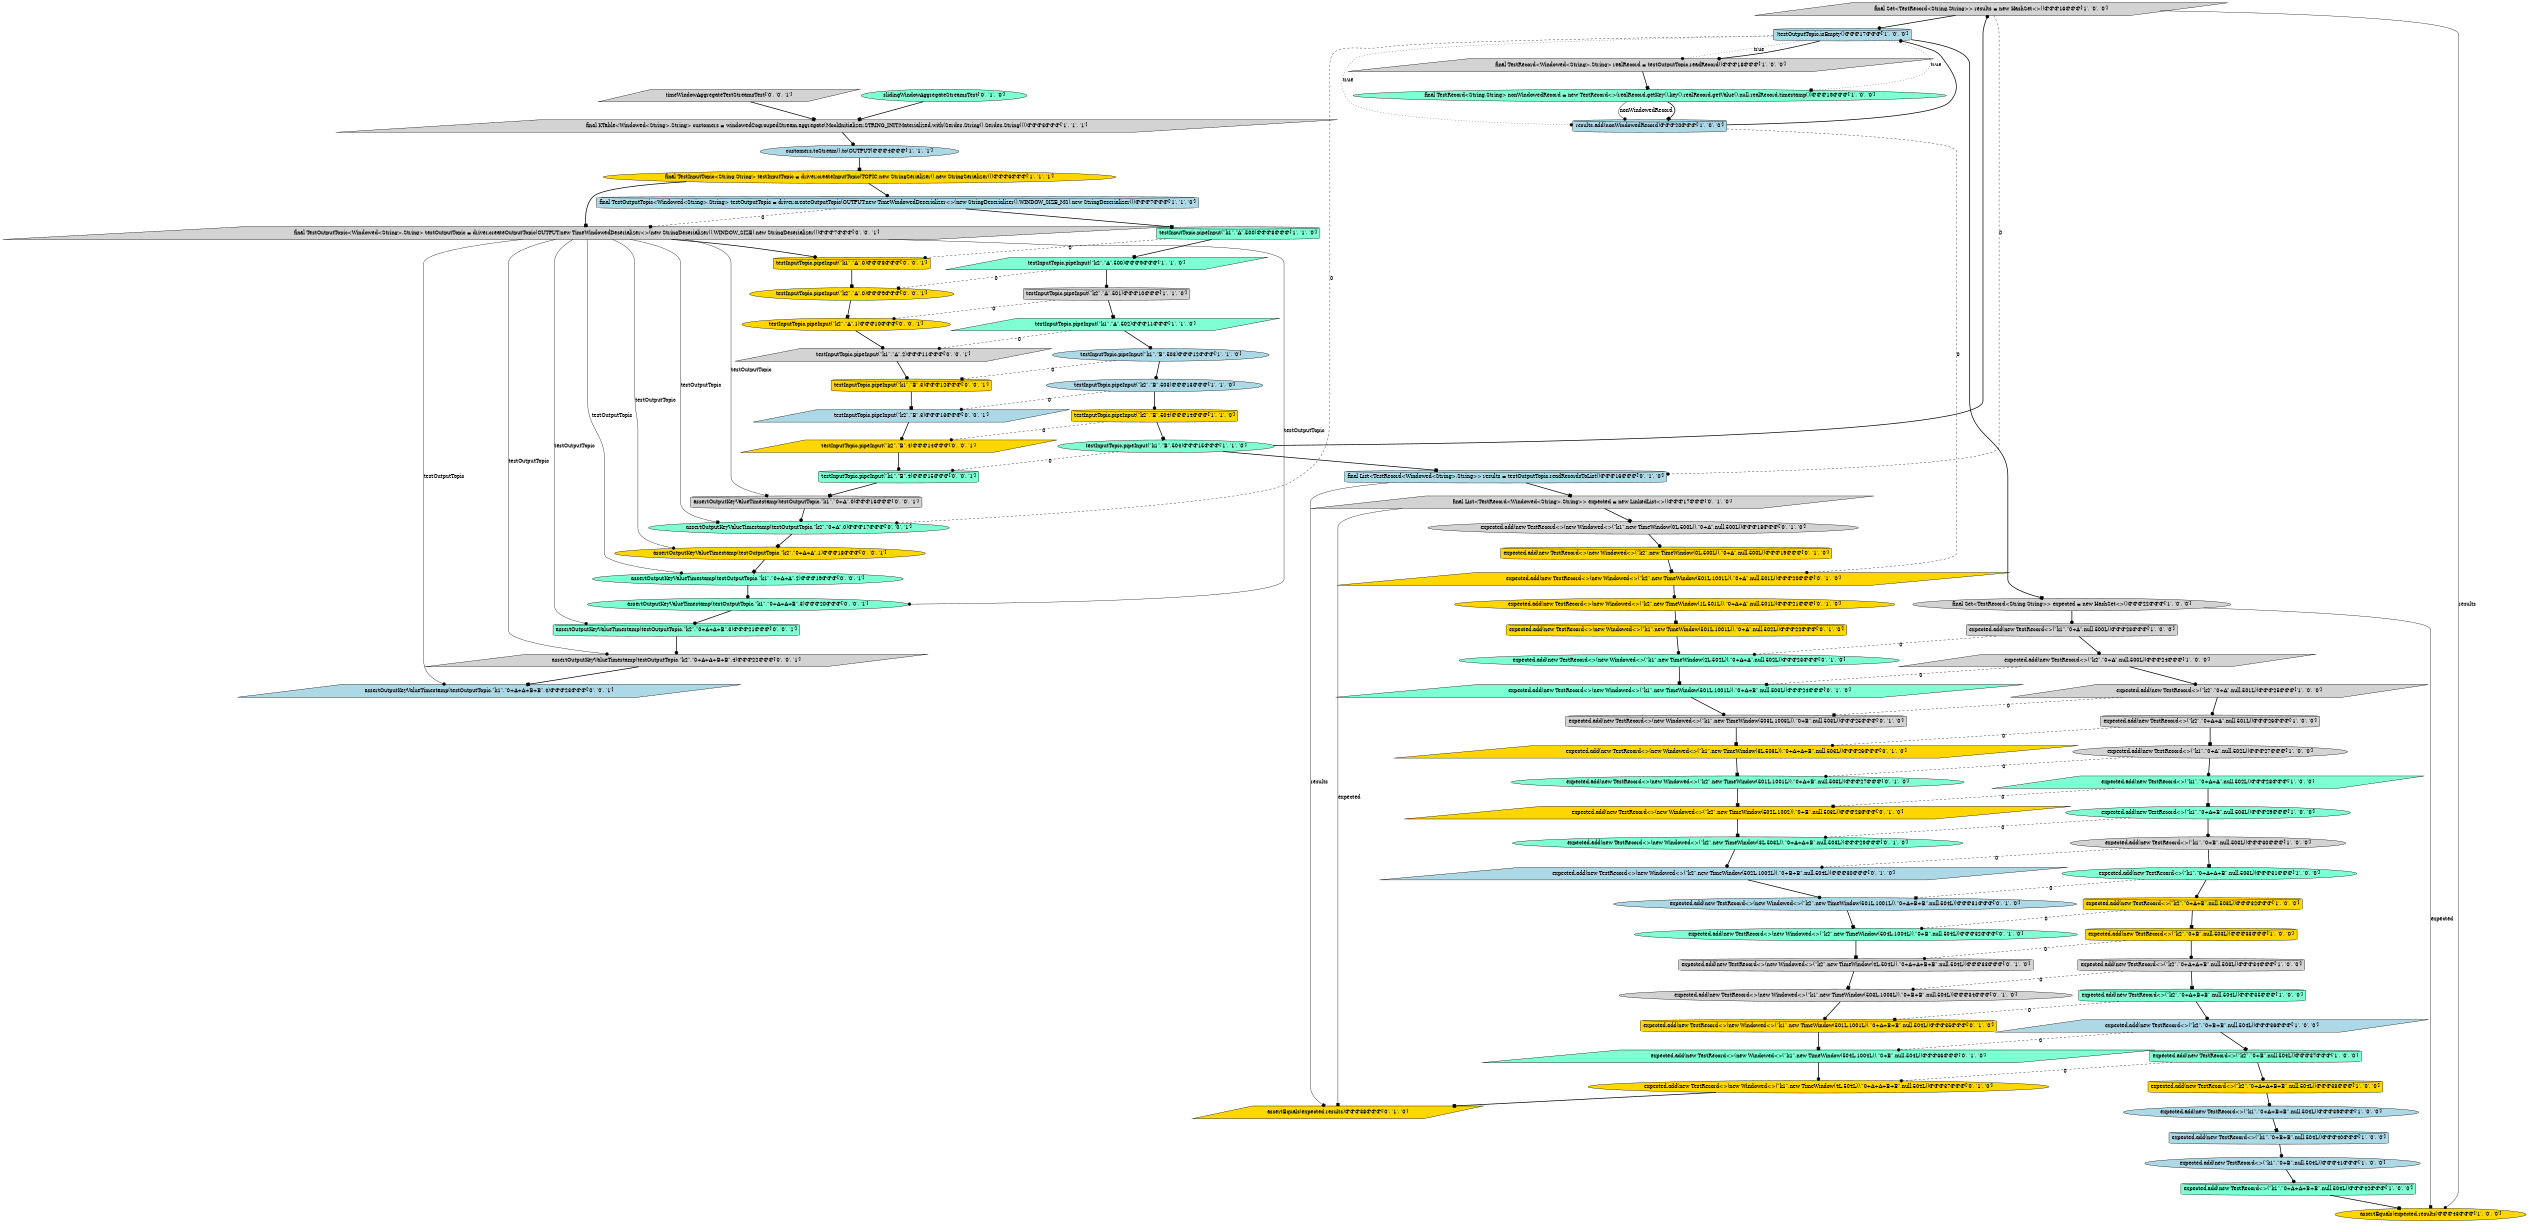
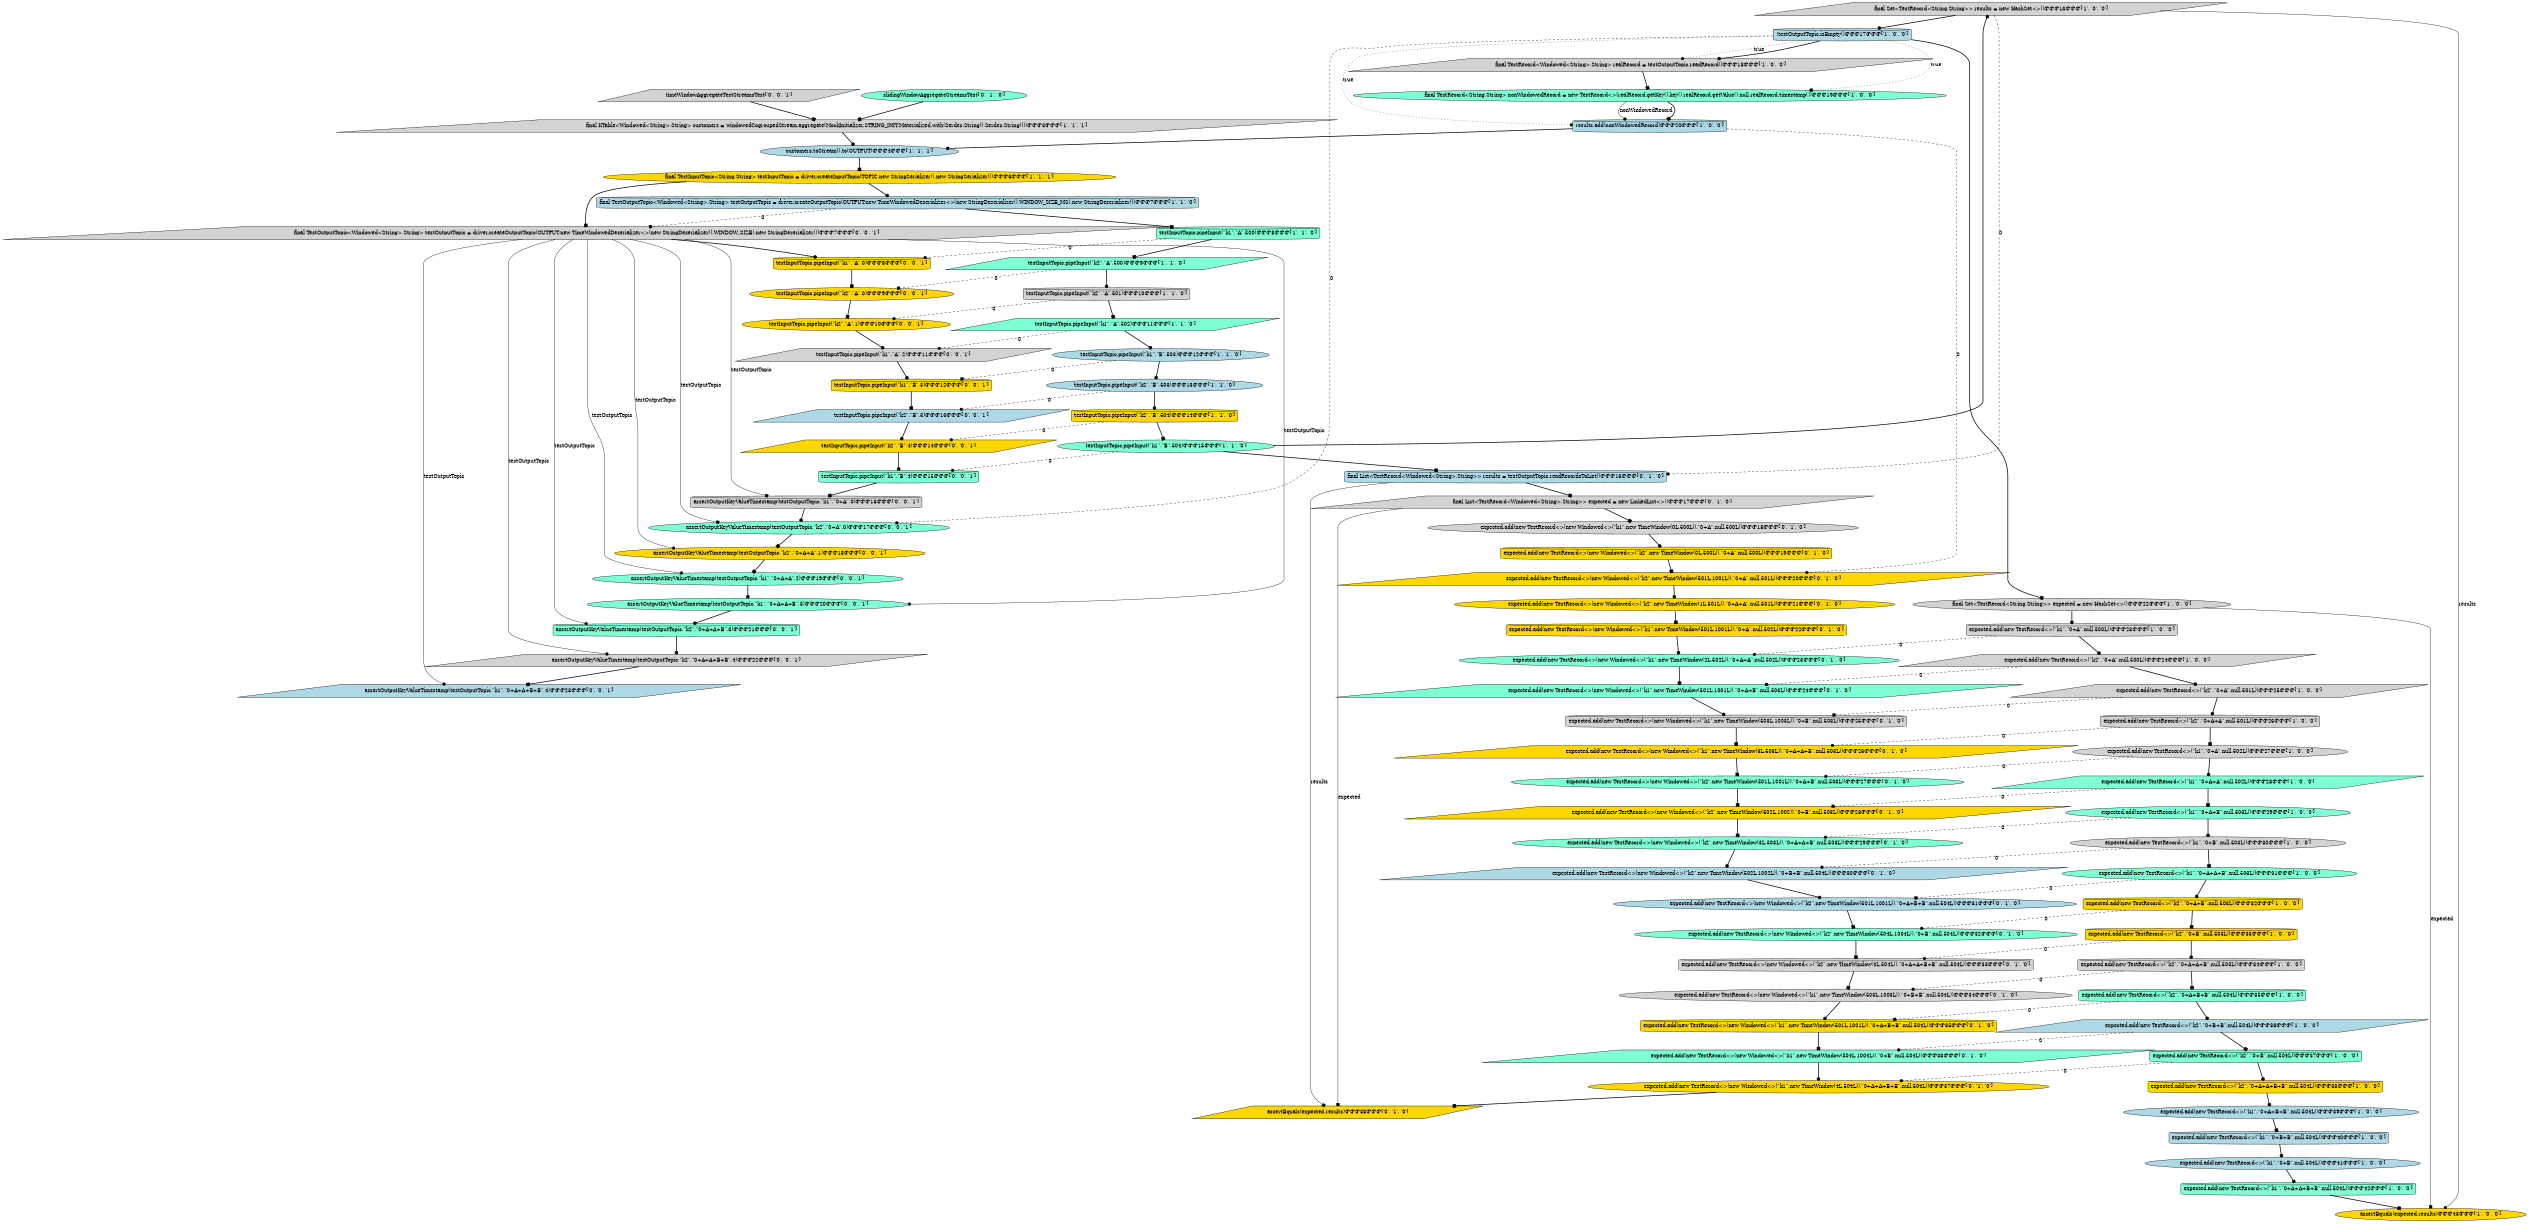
(1886, 117) -> (1261, 139)
